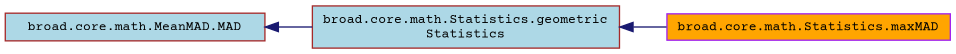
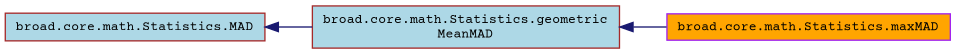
(135, 27) -> (135, 27)
(466, 27) -> (466, 27)
